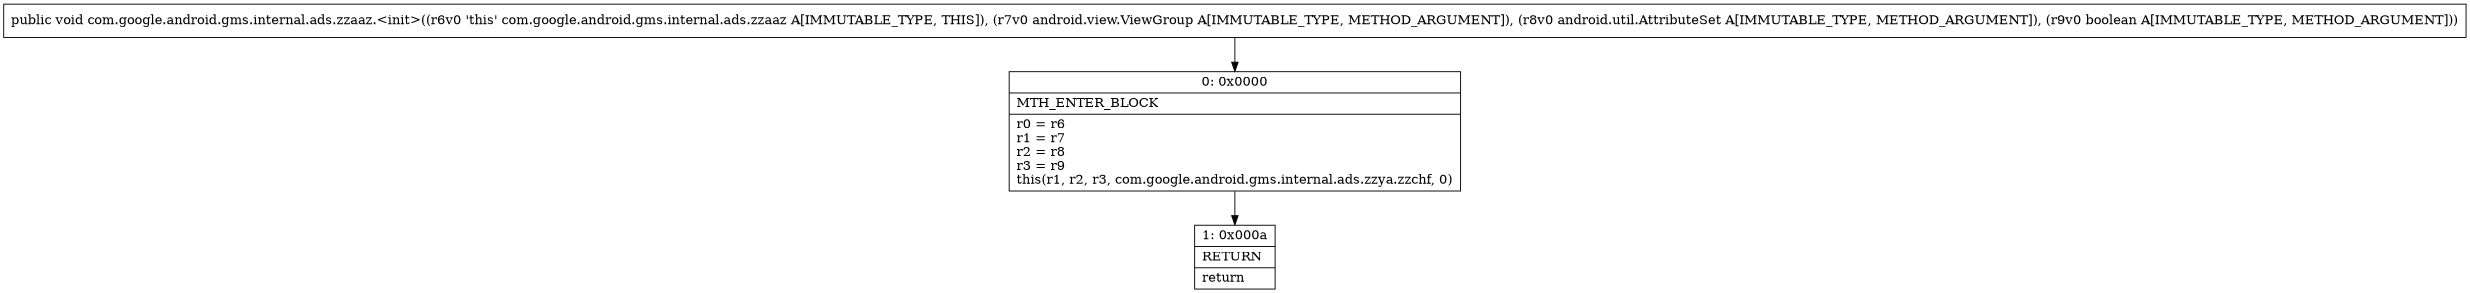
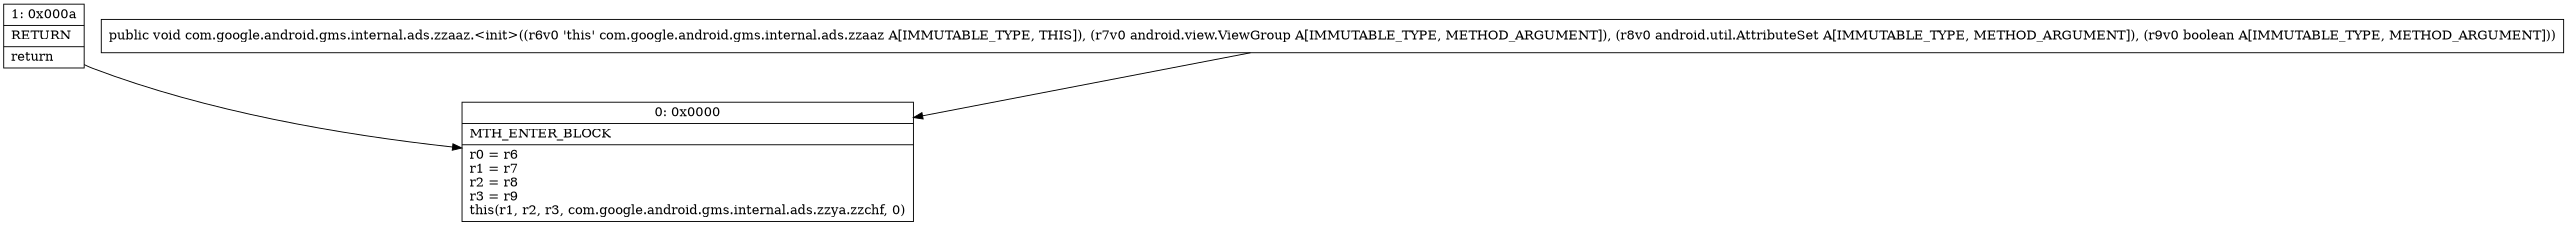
(1235, 203) -> (266, 118)
